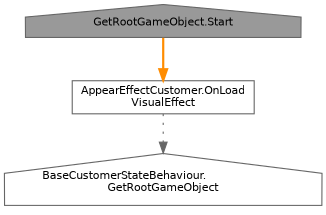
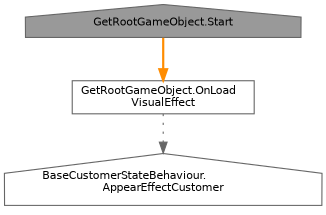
(163, 97) -> (163, 97)
(163, 182) -> (163, 182)
